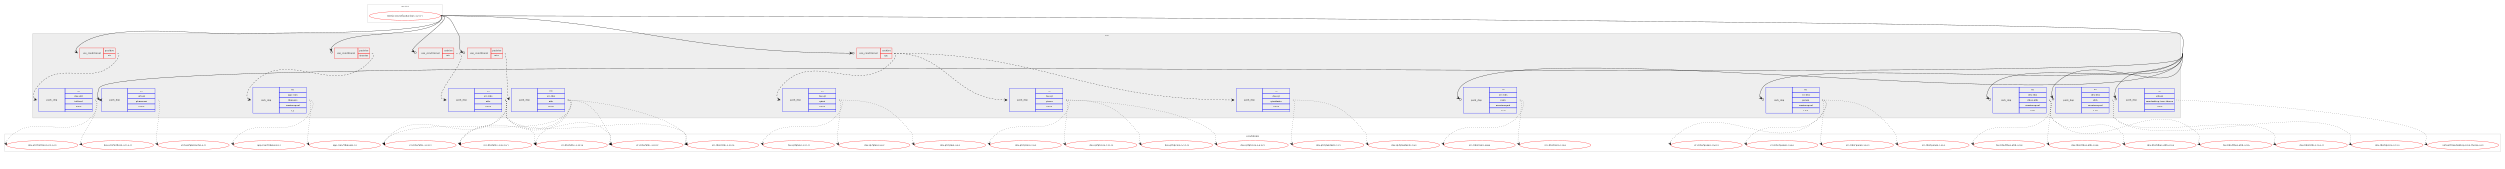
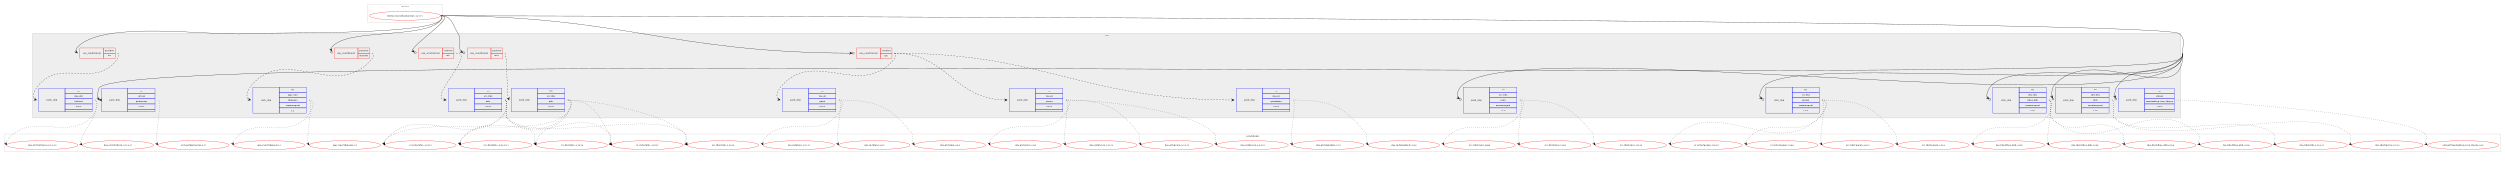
none -> (1631, 145)
